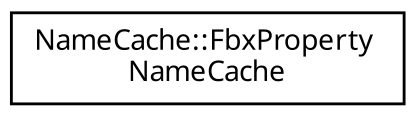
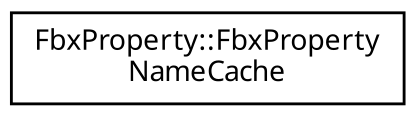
(208, 58) -> (208, 58)
